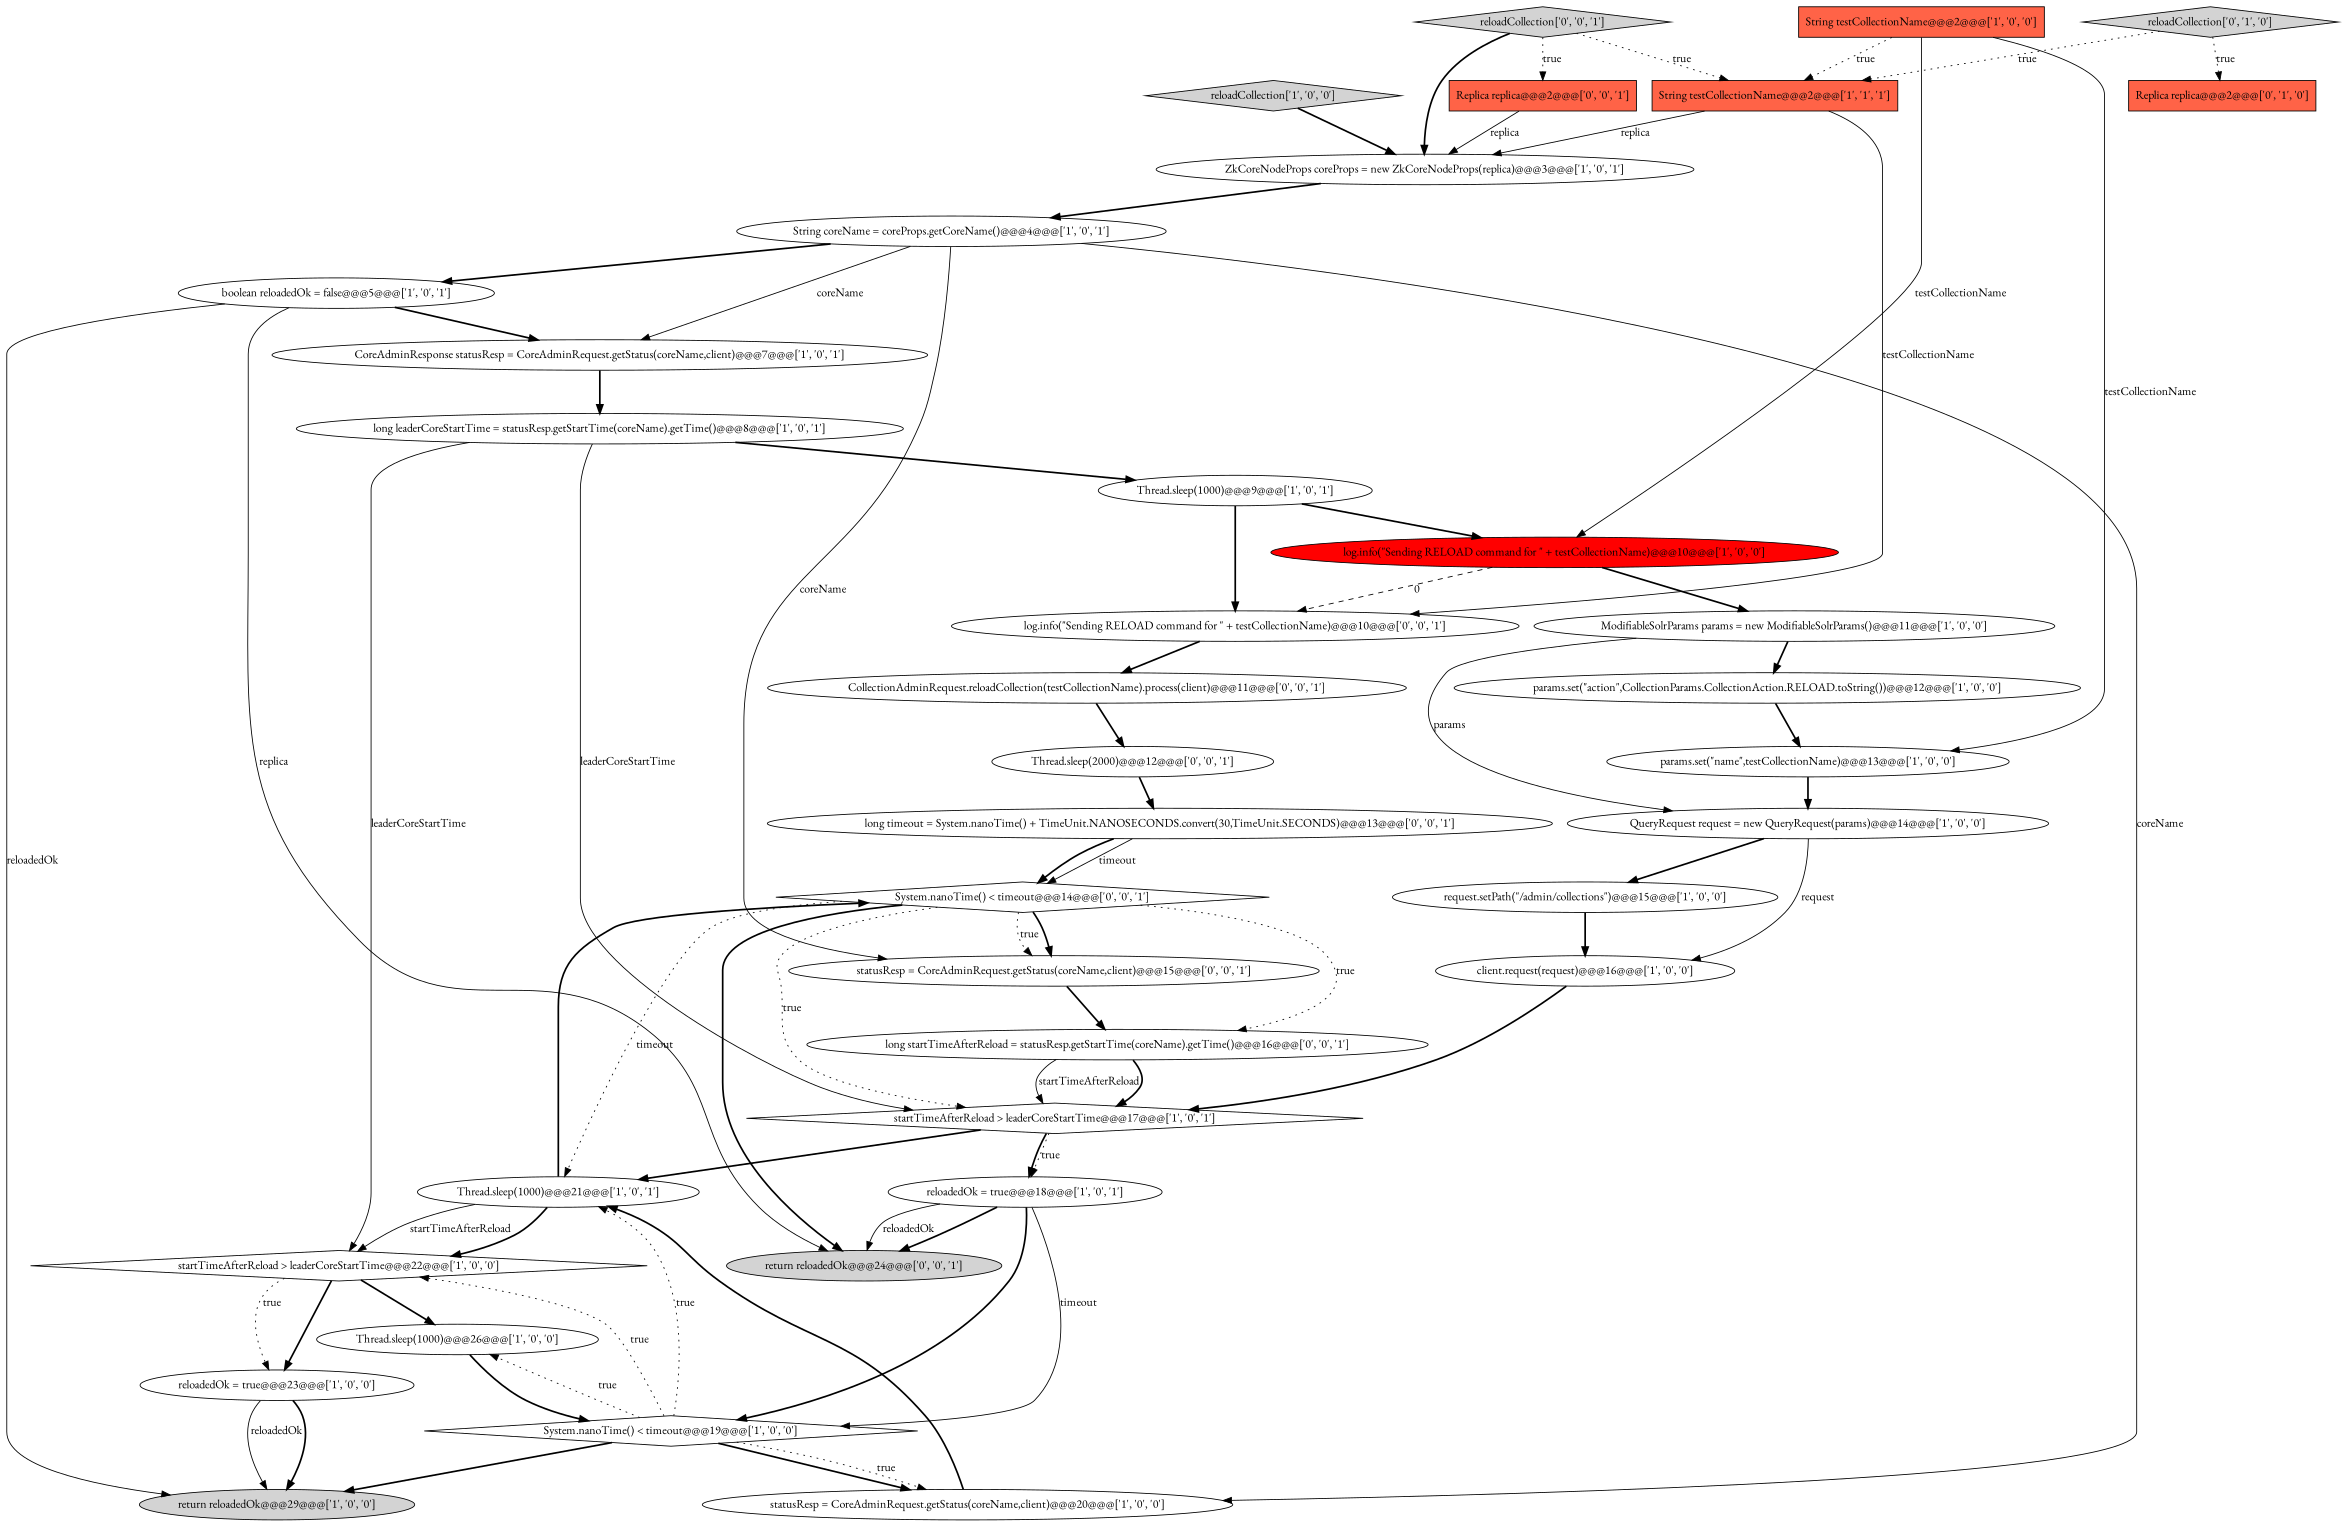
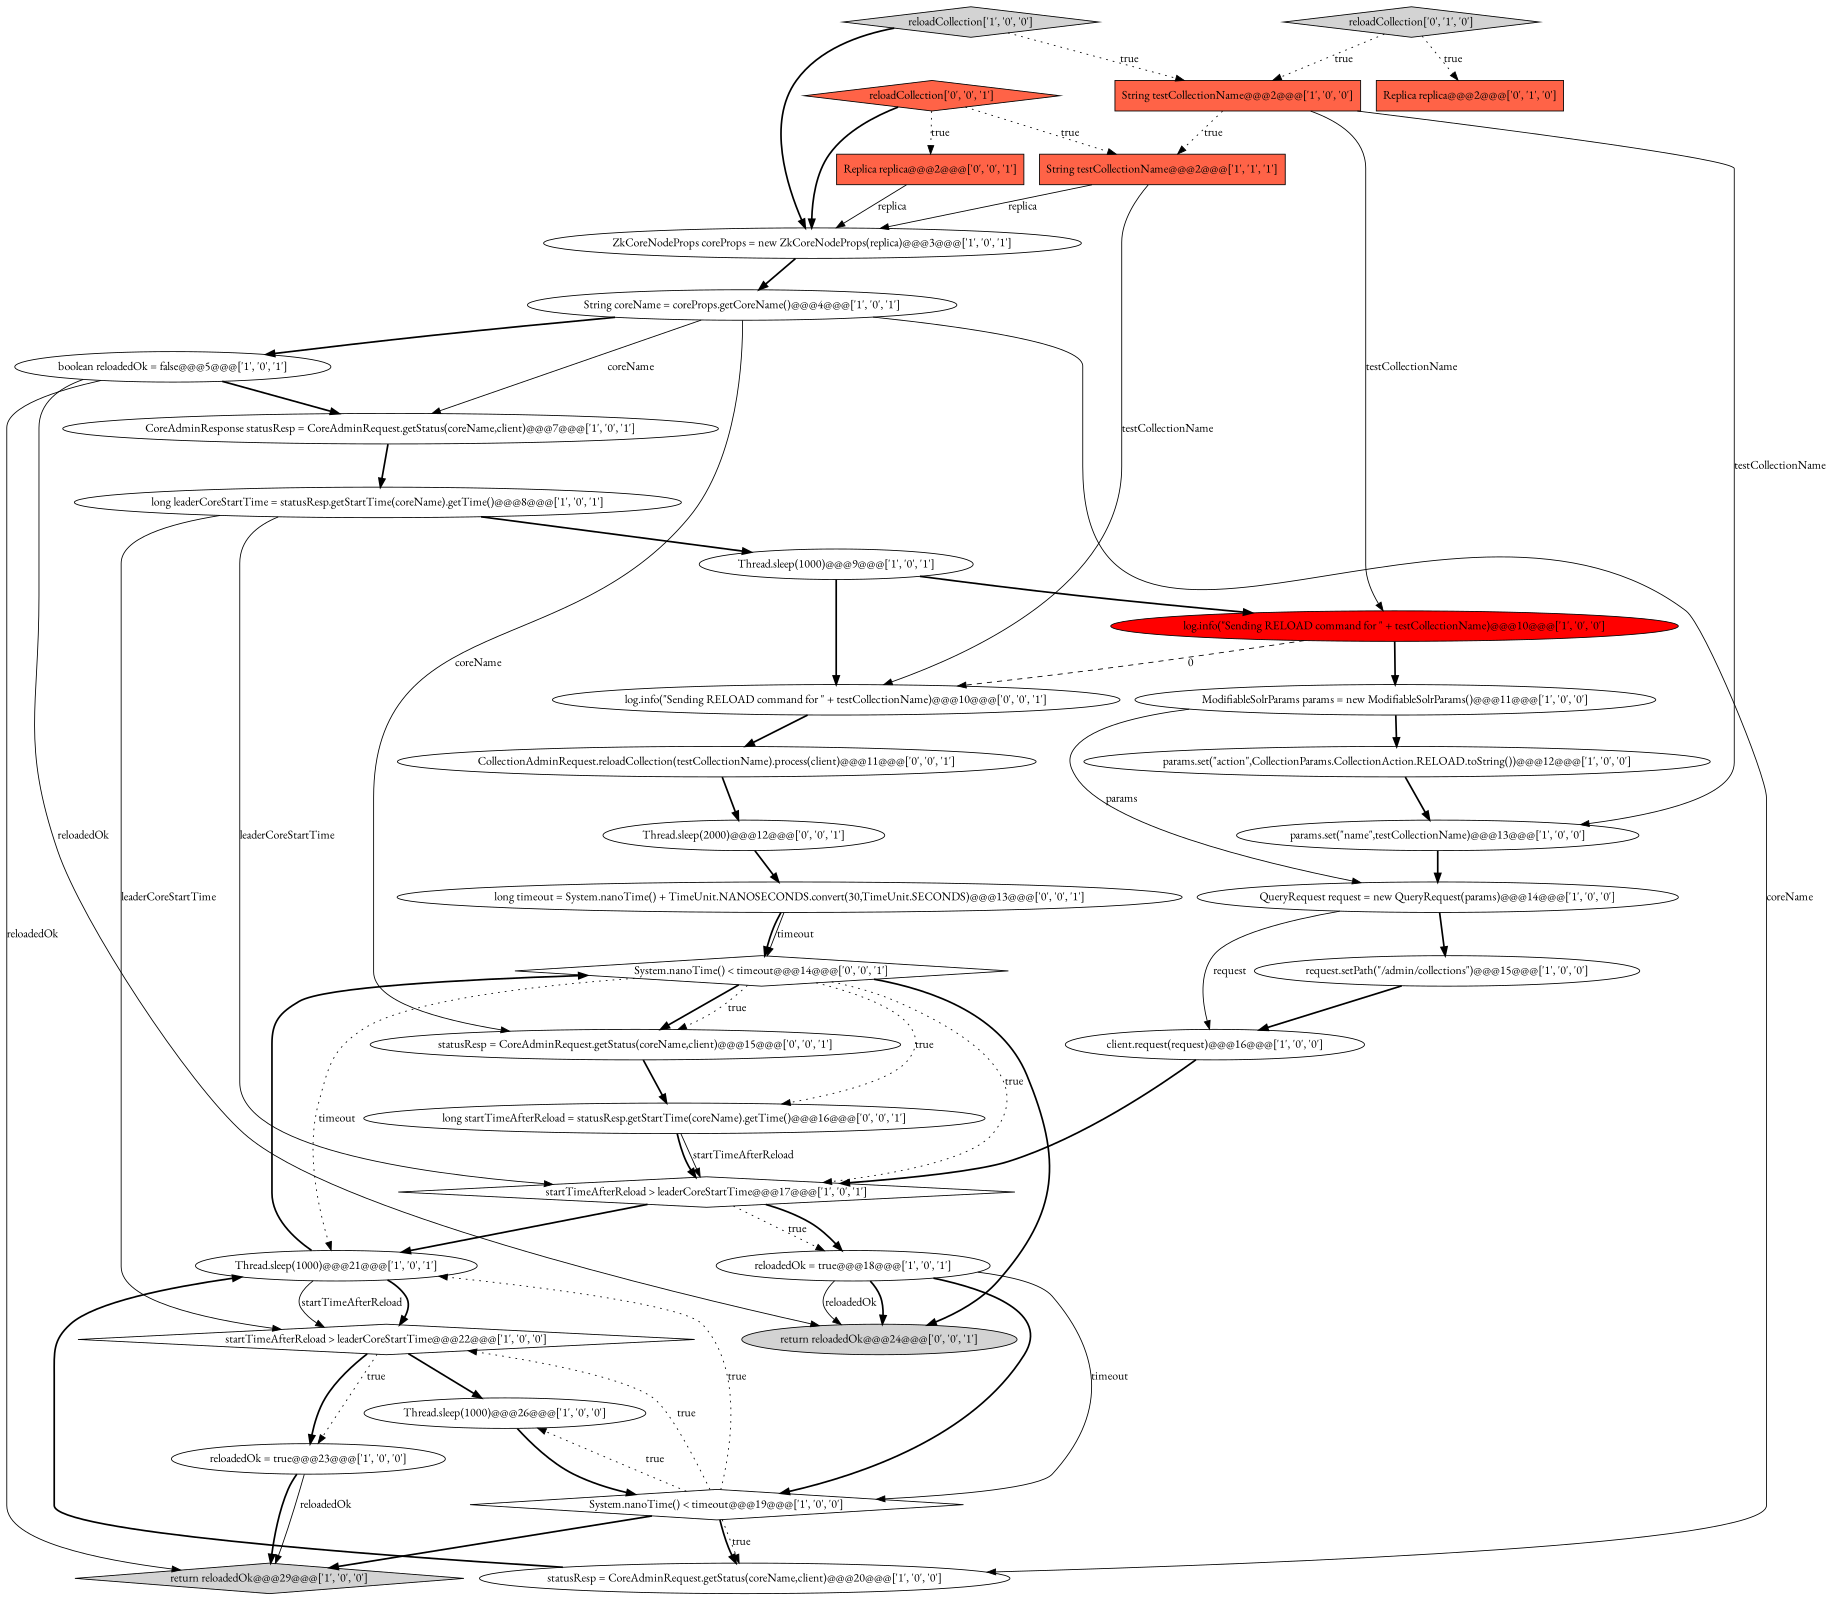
(1543, 22) -> (932, 96)
(2015, 55) -> (1333, 56)
none -> (1092, 56)
(274, 762) -> (83, 835)
(277, 1505) -> (269, 1578)
